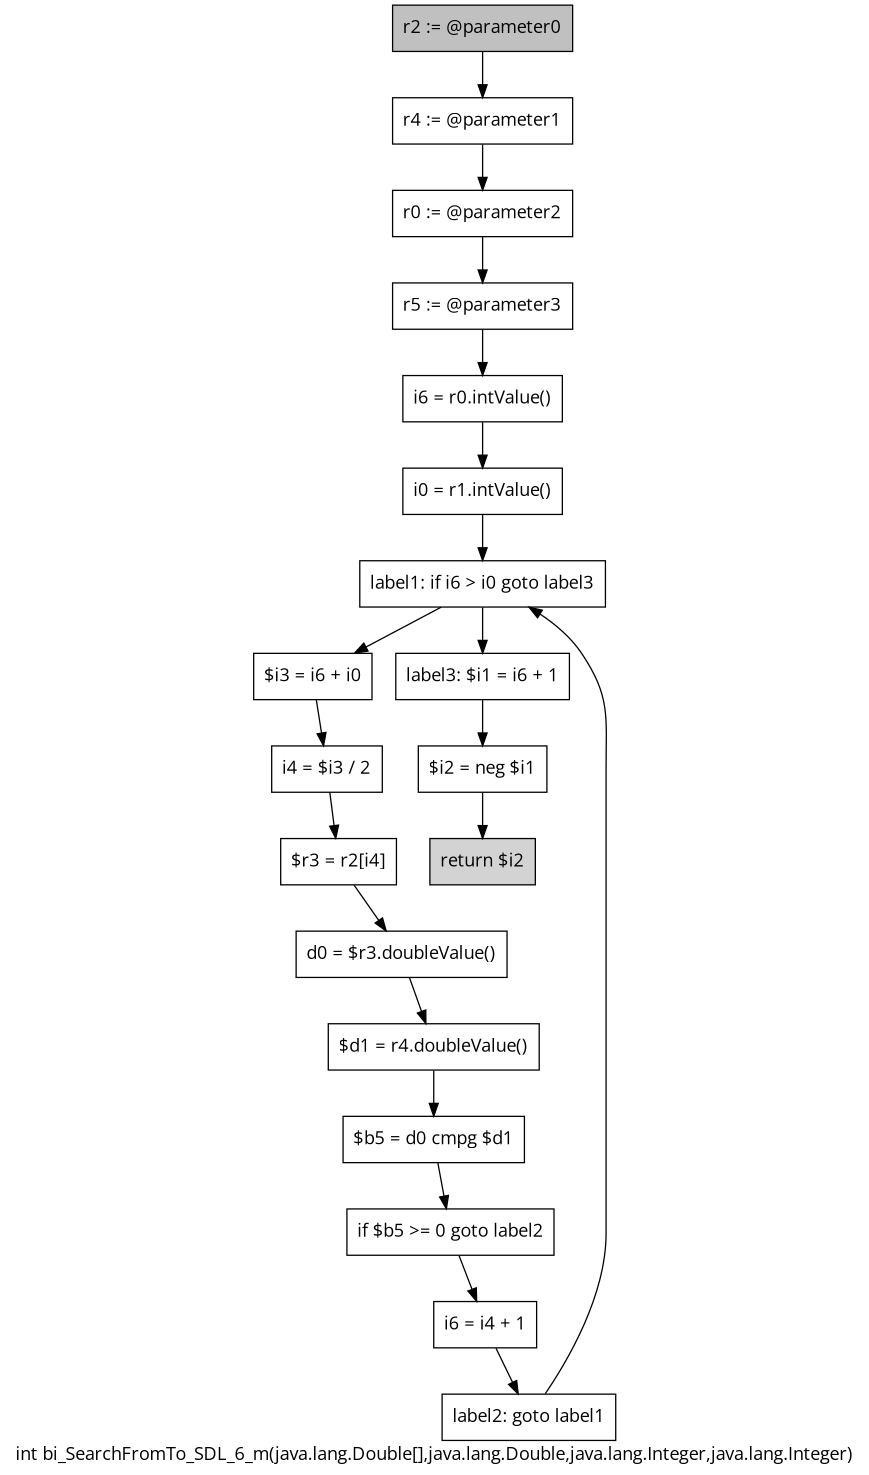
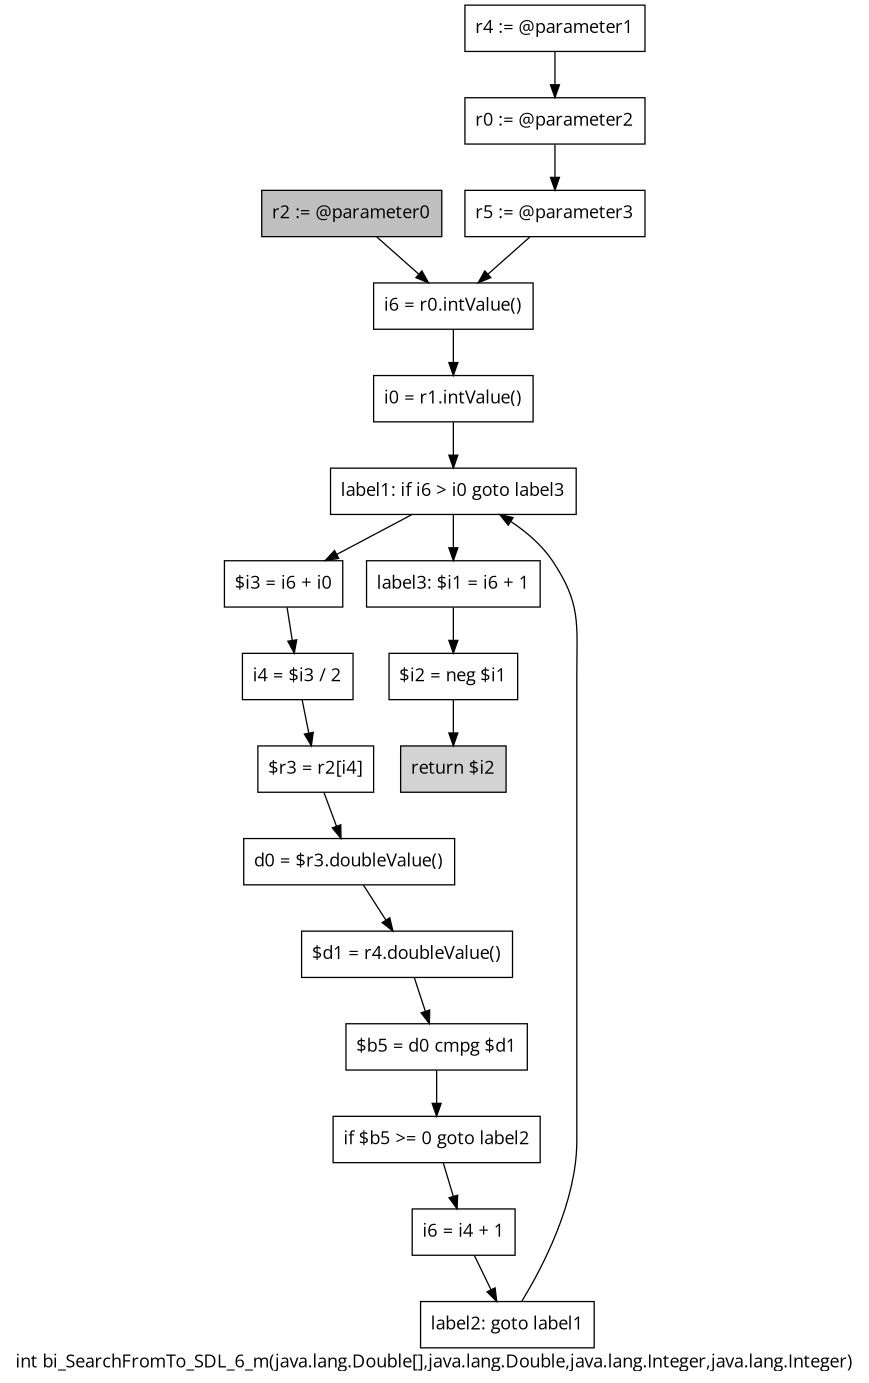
(483, 68) -> (398, 256)
